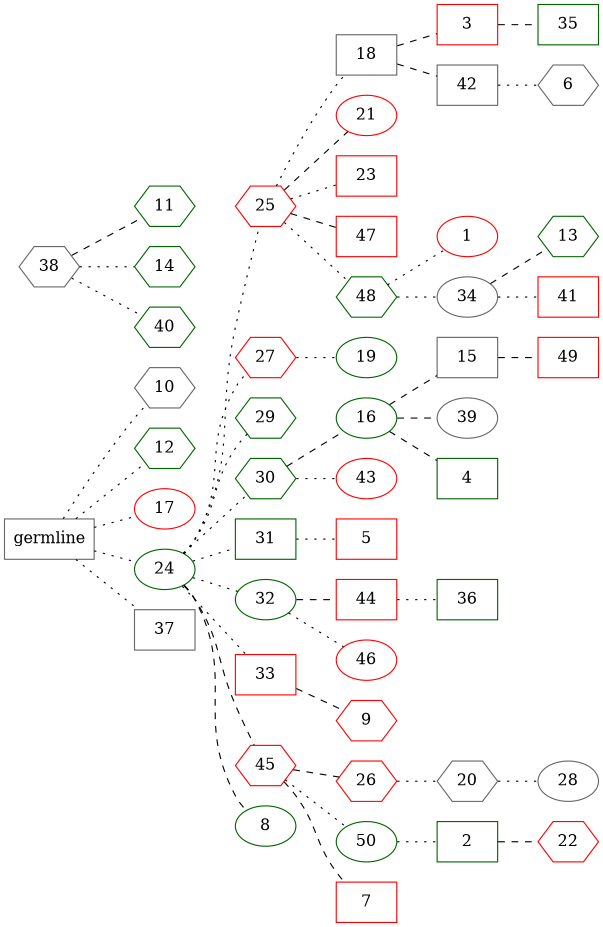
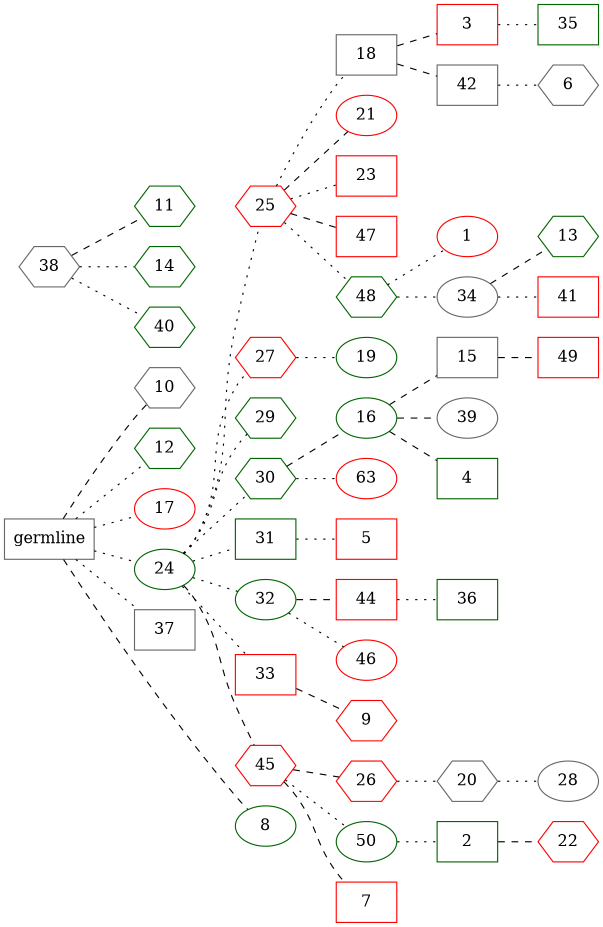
(518, 25) -> (518, 25)
(103, 460) -> (103, 460)
(367, 479) -> (367, 479)
(215, 698) -> (151, 688)
